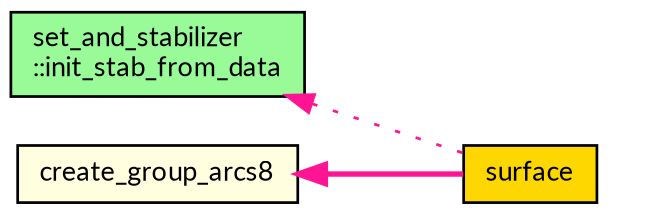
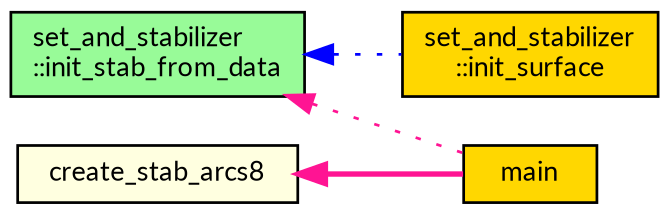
none -> (530, 54)
(158, 174) -> (158, 174)
(530, 174) -> (530, 174)
